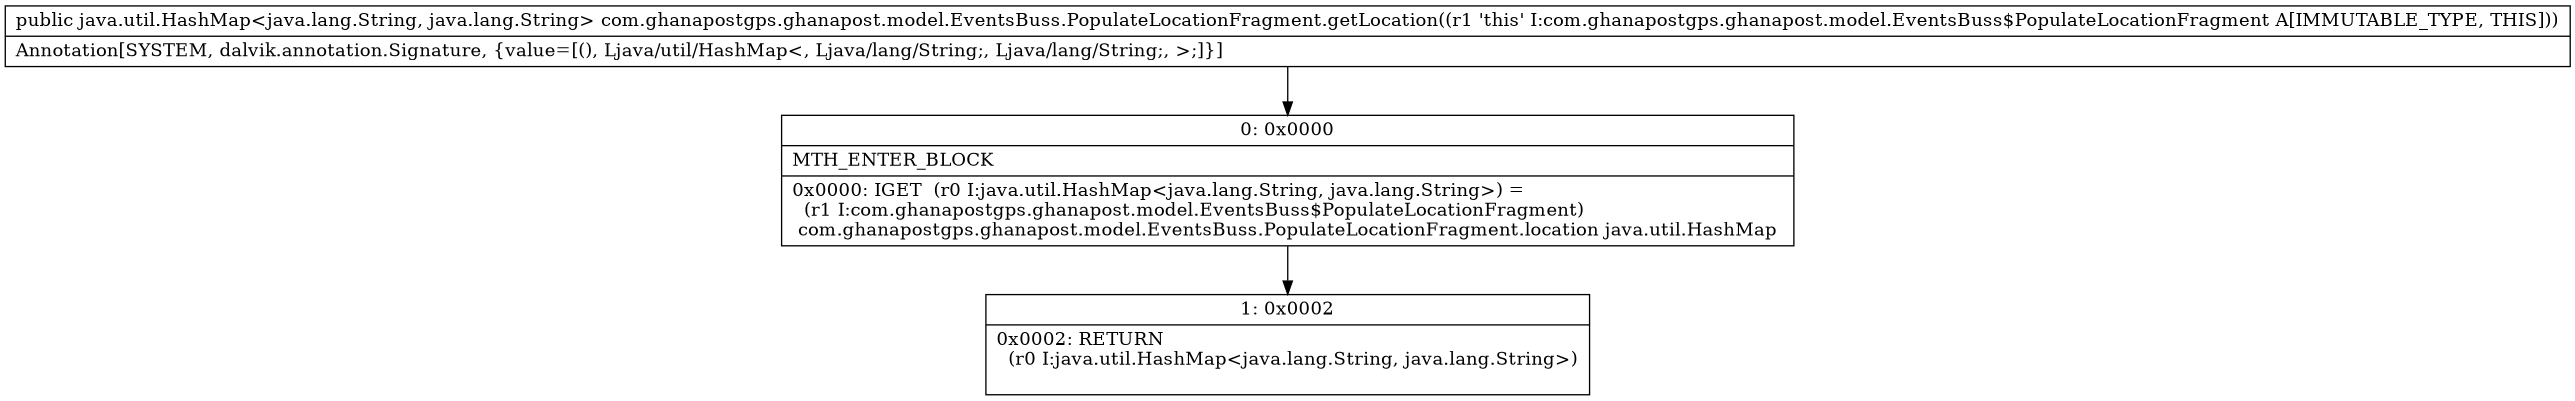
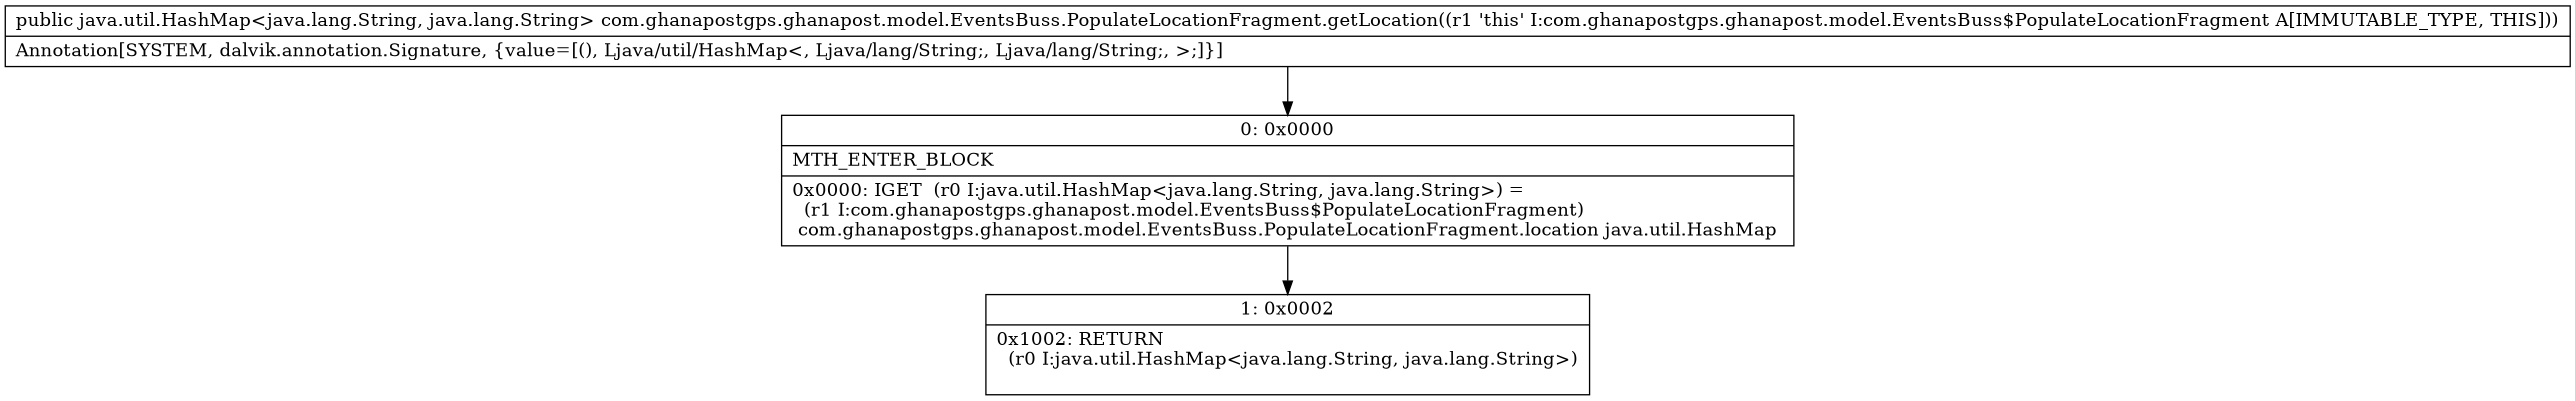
(1086, 339) -> (1086, 339)
